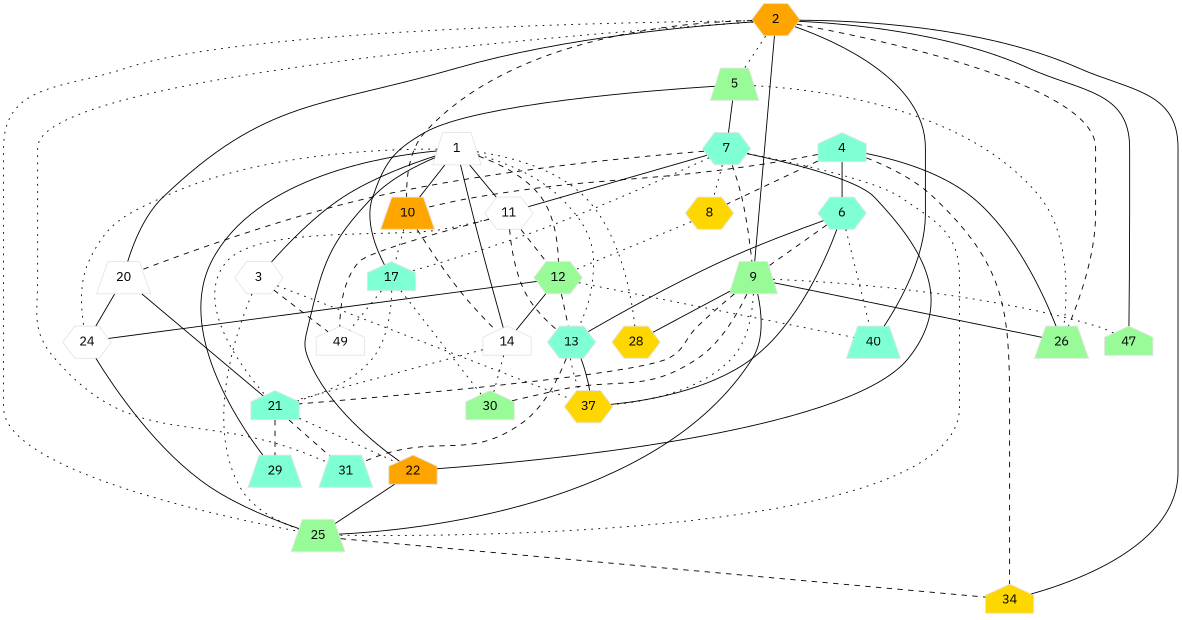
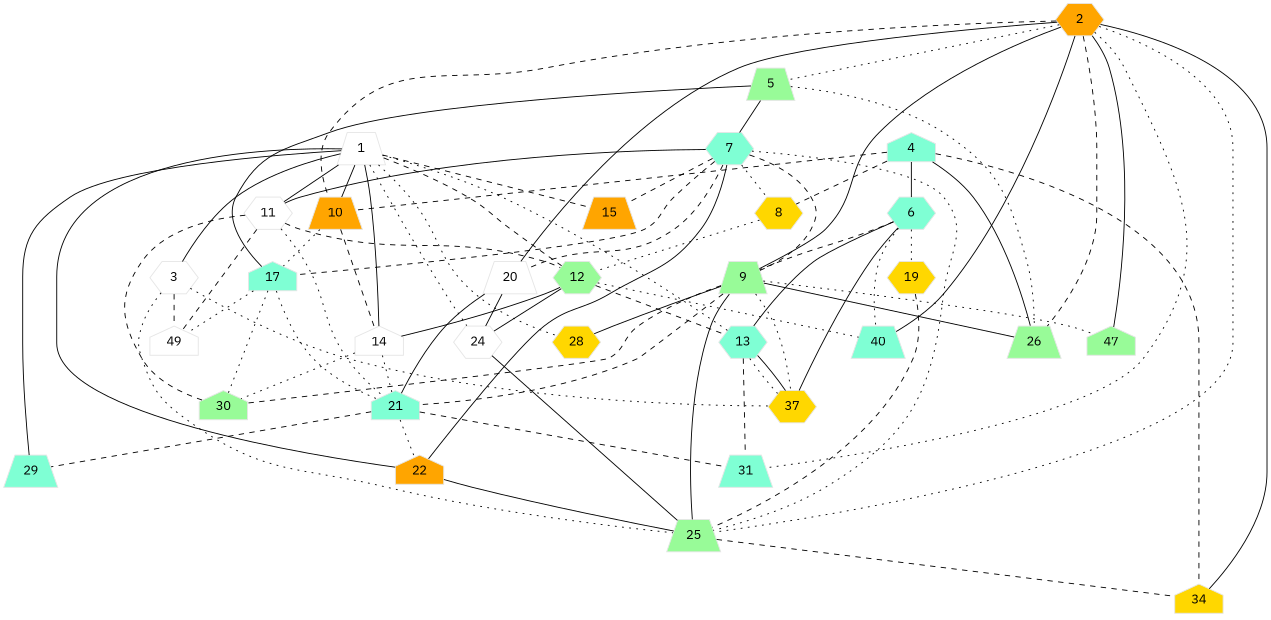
none -> (609, 213)
(563, 221) -> (554, 247)
none -> (911, 278)
(524, 290) -> (128, 289)
